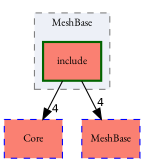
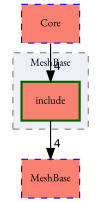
(55, 96) -> (51, 59)
